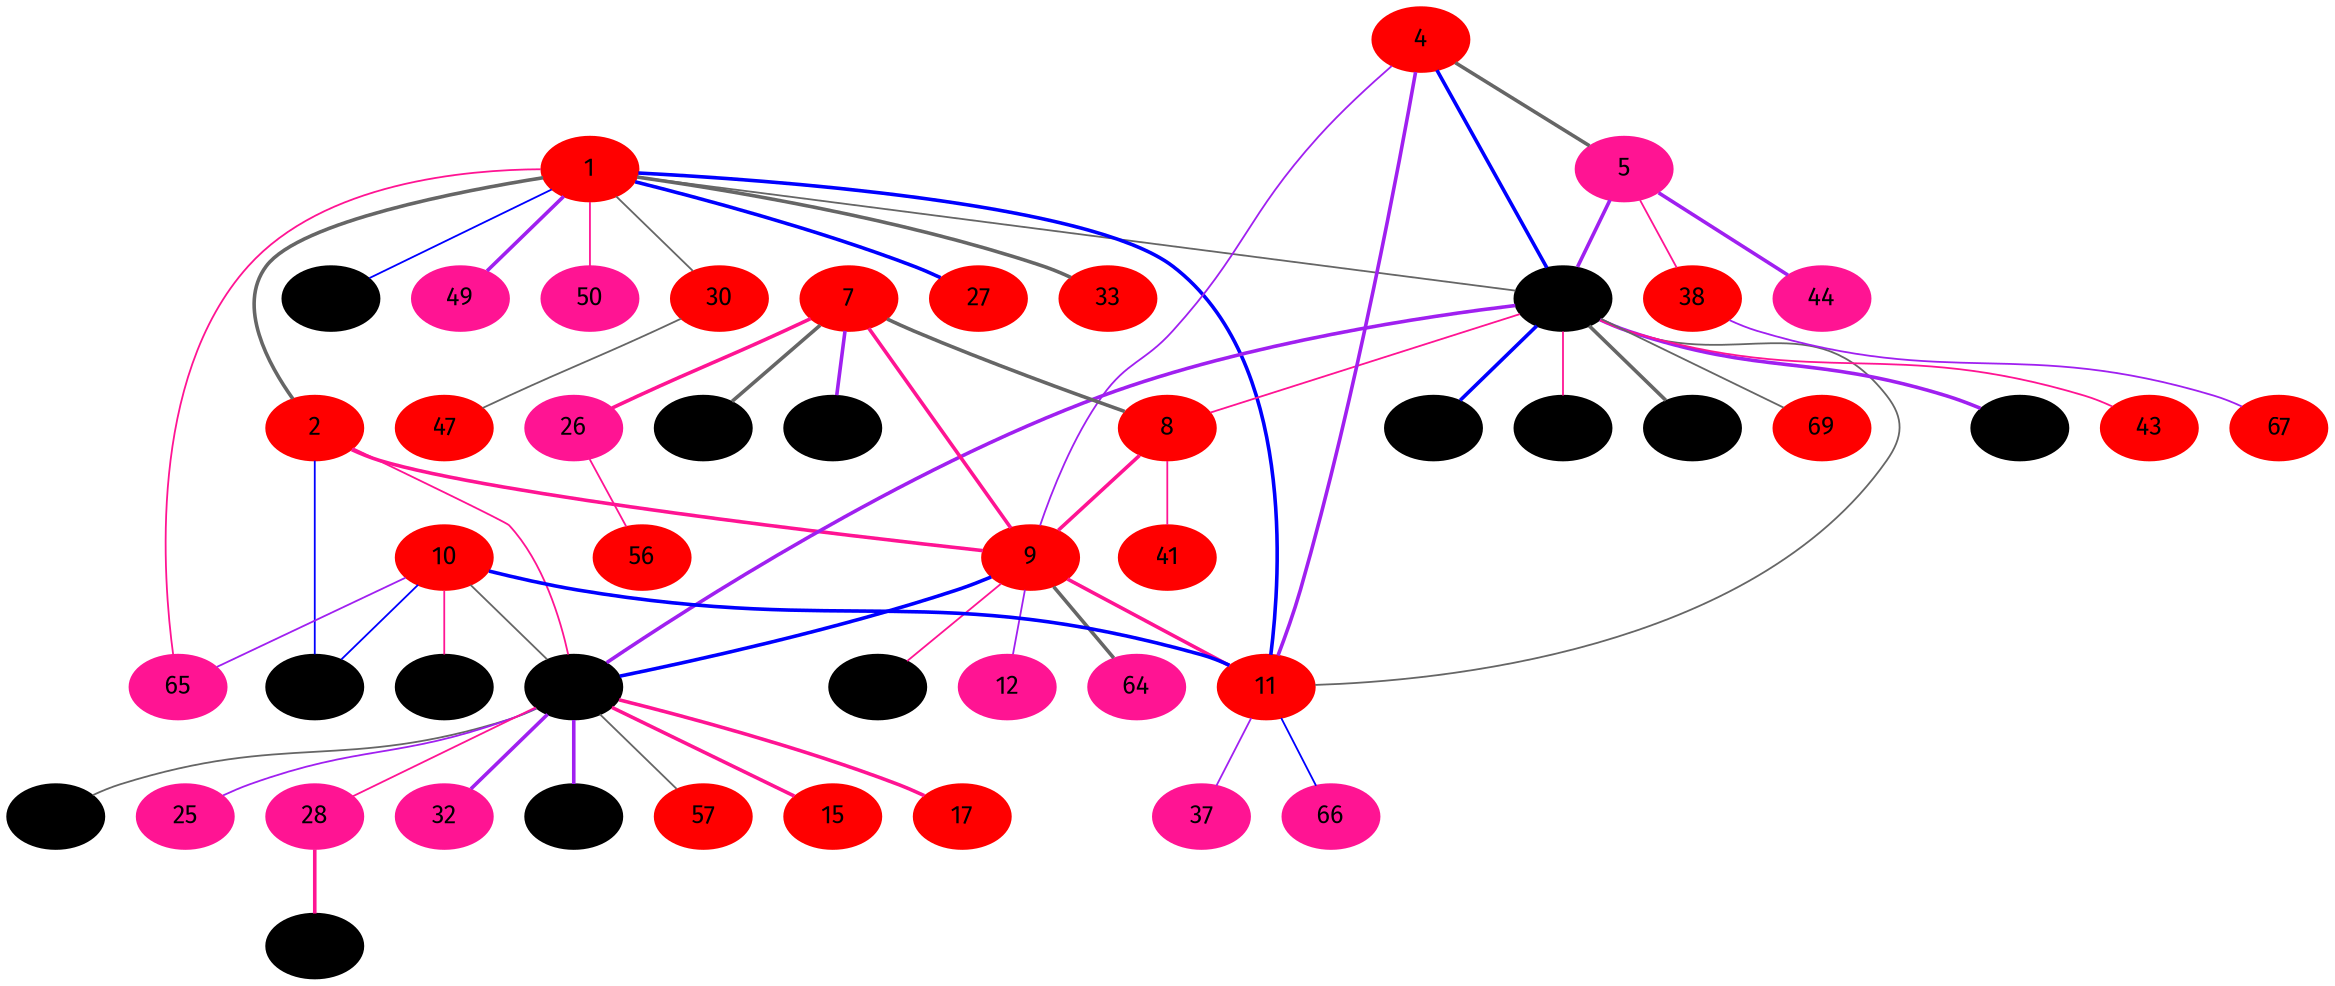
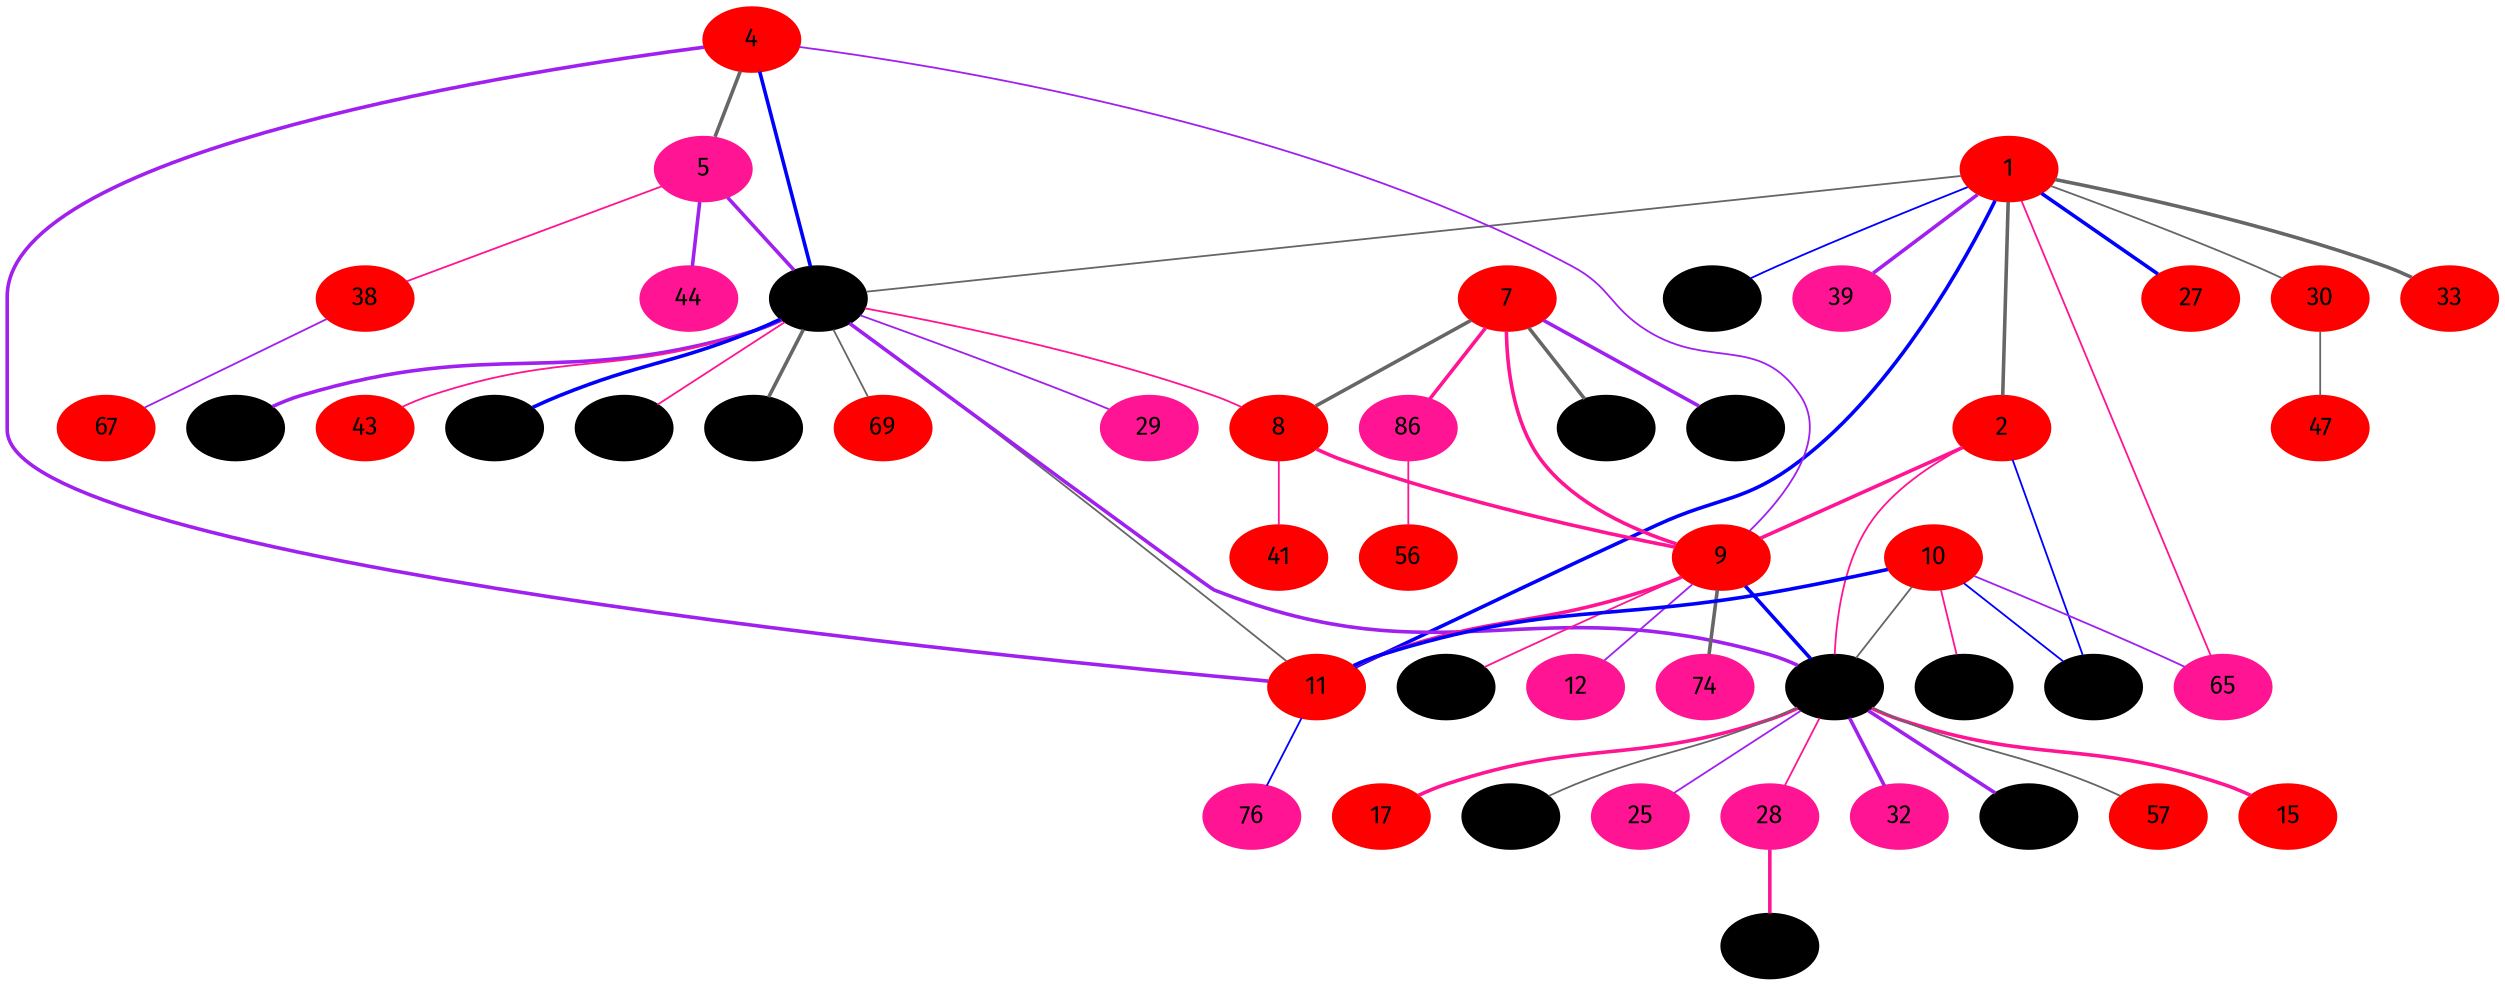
(460, 299) -> (1842, 299)
(590, 299) -> none
(574, 428) -> (1408, 428)
none -> (1149, 428)
(1137, 687) -> (1705, 687)
(1201, 817) -> none
(1331, 817) -> (1252, 817)
